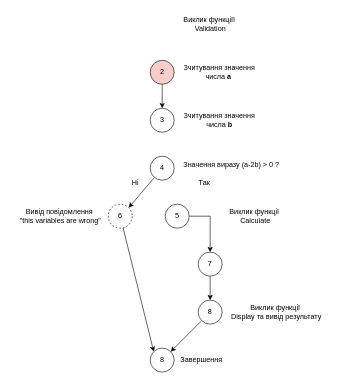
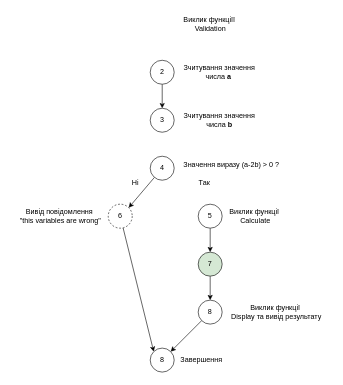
(162, 72) -> (162, 72)
(177, 216) -> (210, 216)
(210, 264) -> (210, 264)
